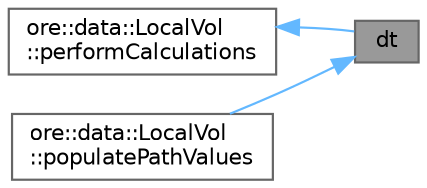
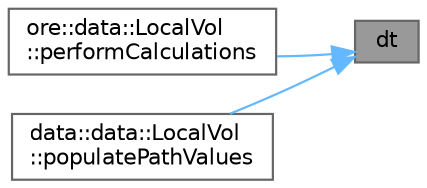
(327, 29) -> (305, 56)
(142, 147) -> (142, 147)
